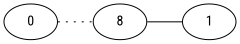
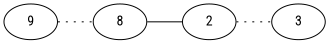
(31, 22) -> (31, 22)
(209, 22) -> (209, 22)
none -> (298, 22)
